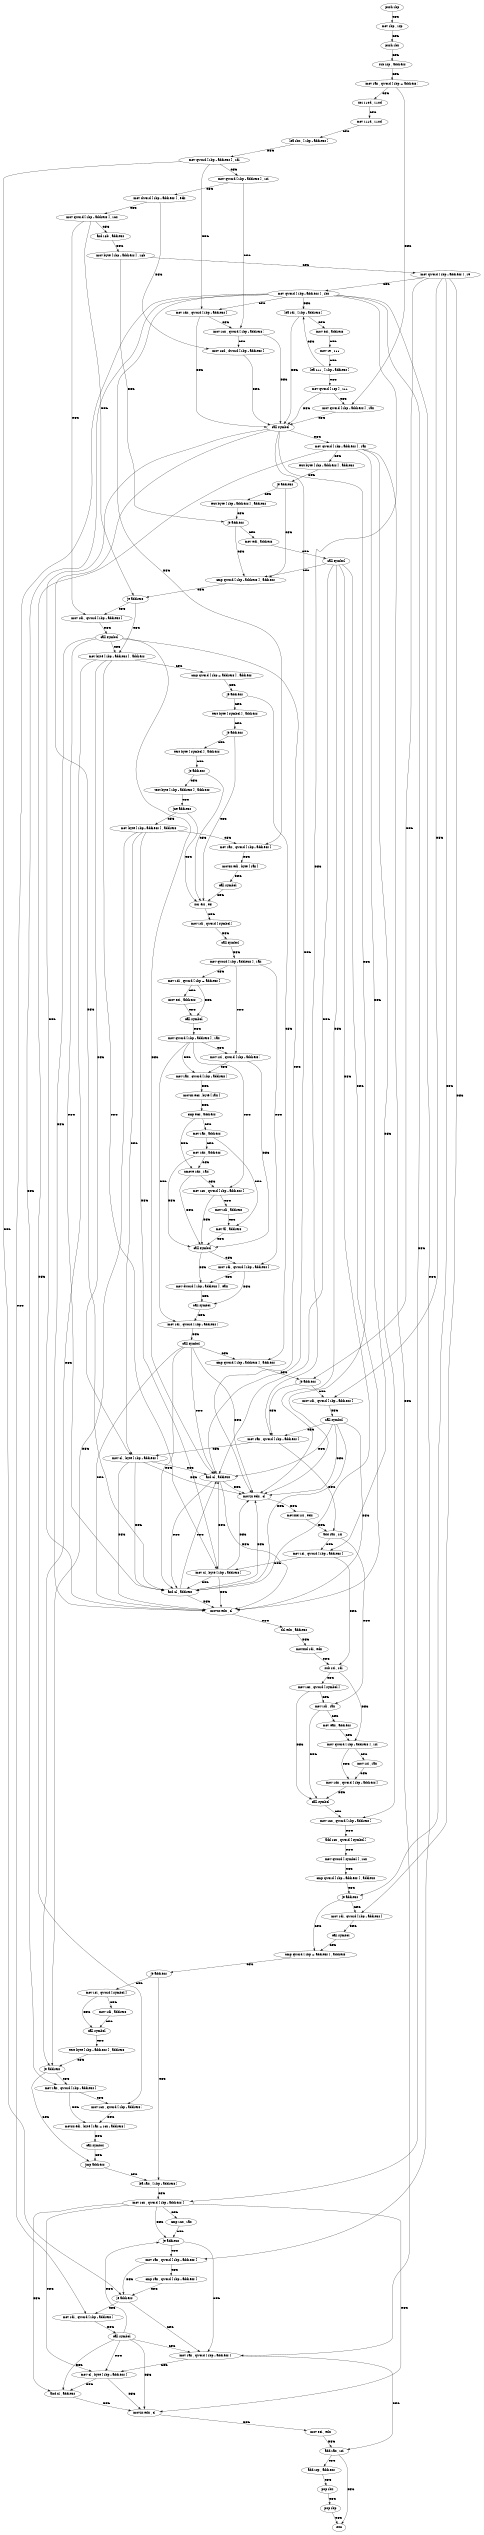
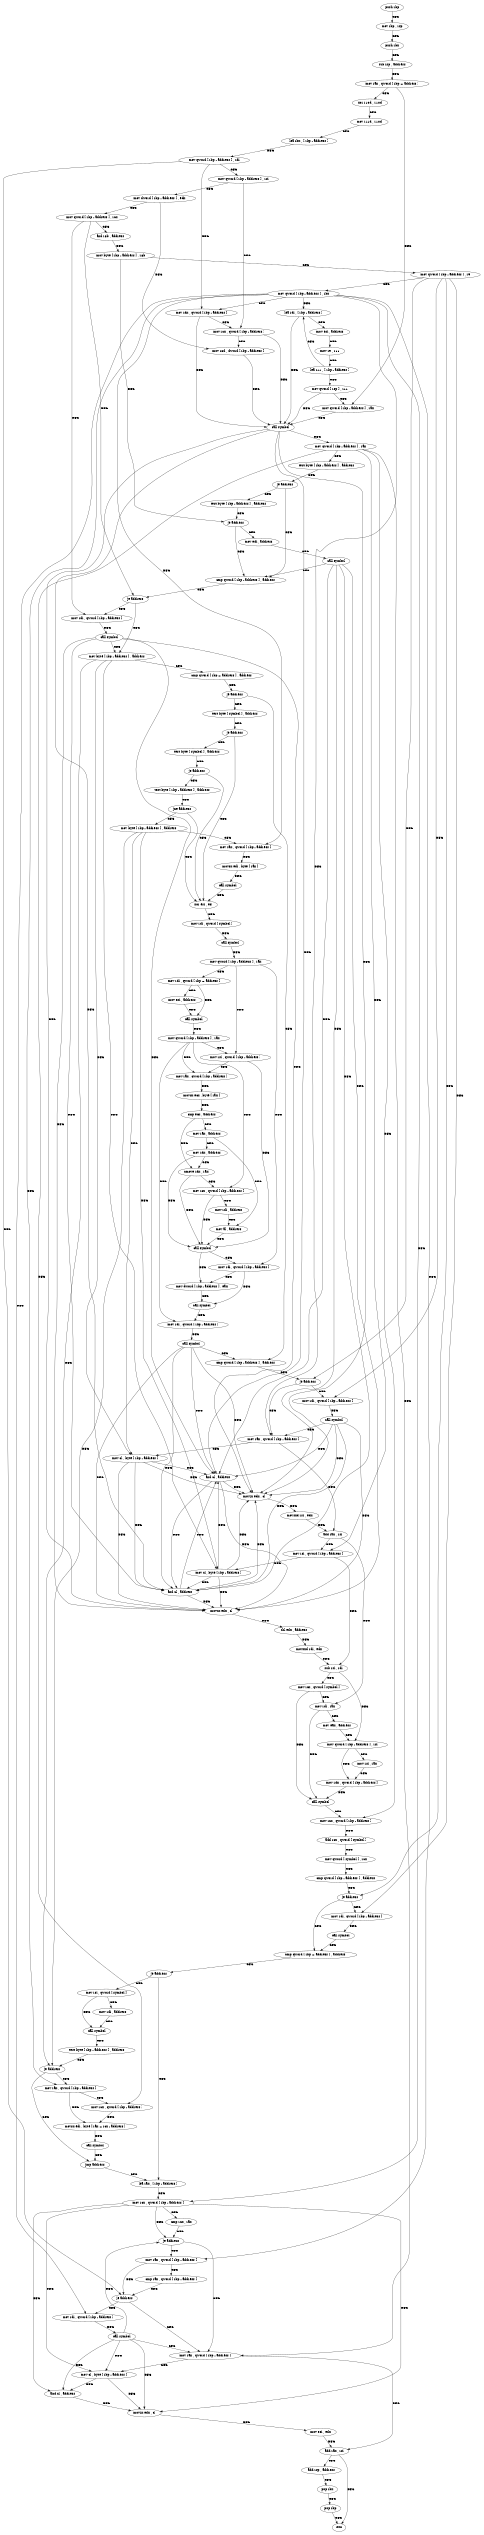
(396, 74) -> (396, 74)
(349, 1850) -> (349, 1850)
